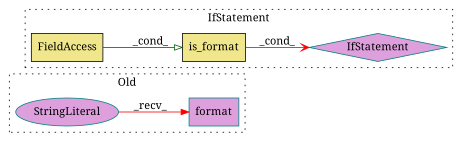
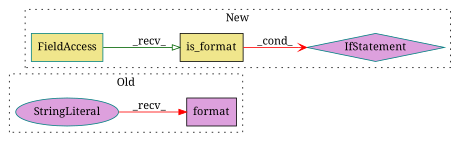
(239, 18) -> (238, 18)
(151, 42) -> (149, 42)
(67, 47) -> (67, 47)
(214, 112) -> (212, 112)
